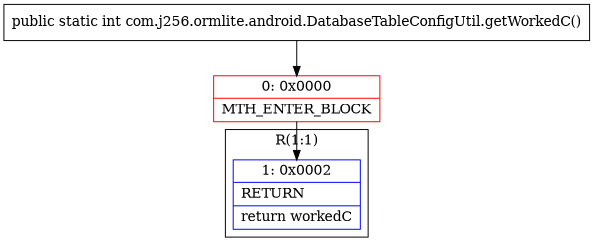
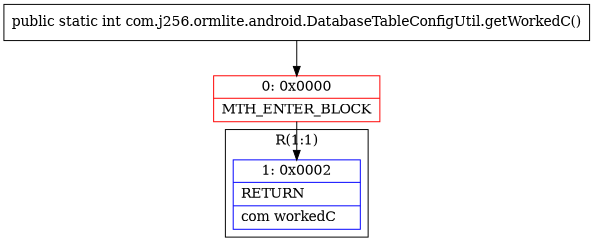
(297, 217) -> (288, 217)
